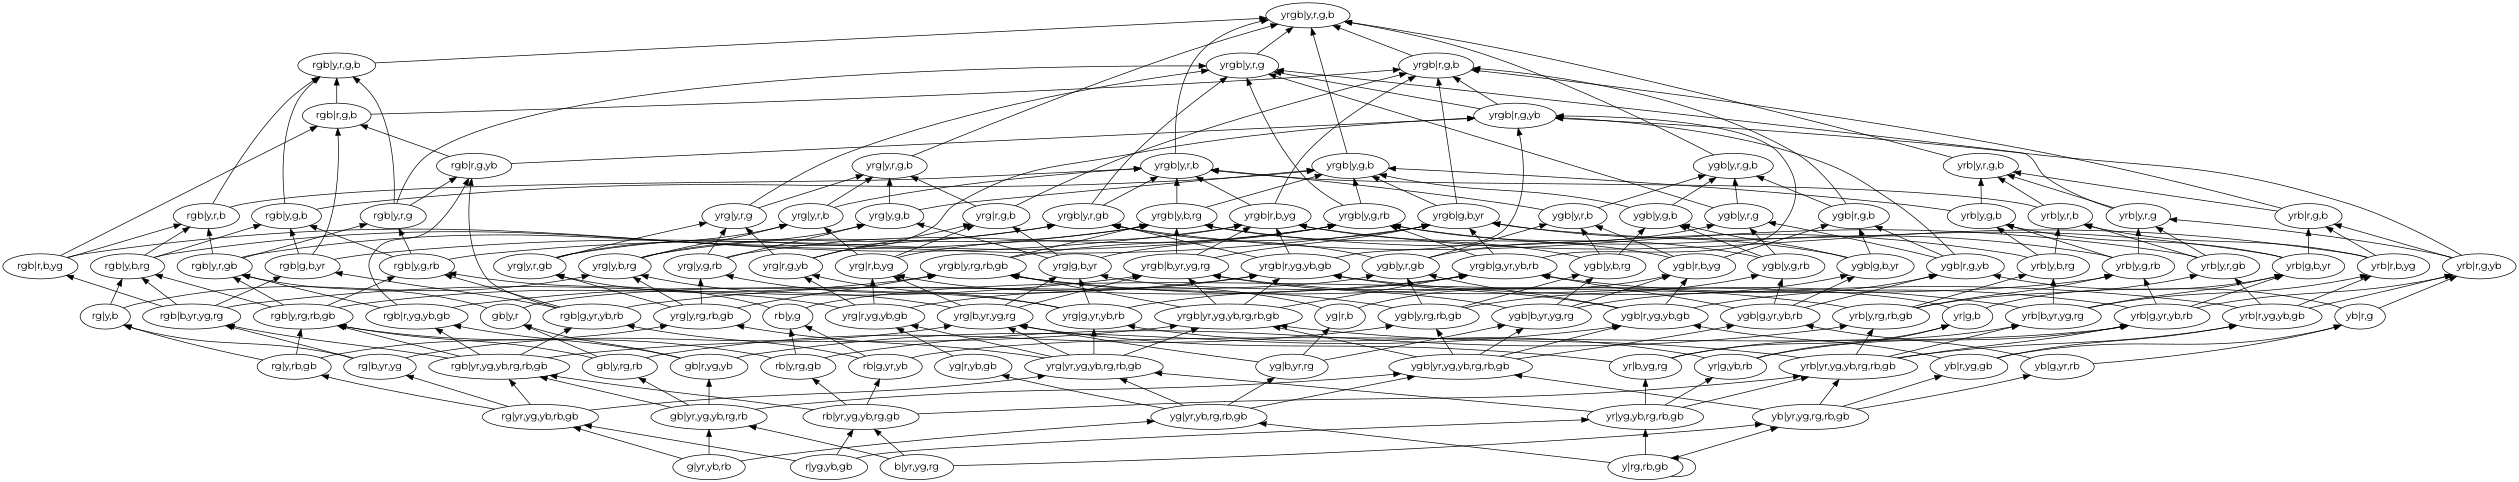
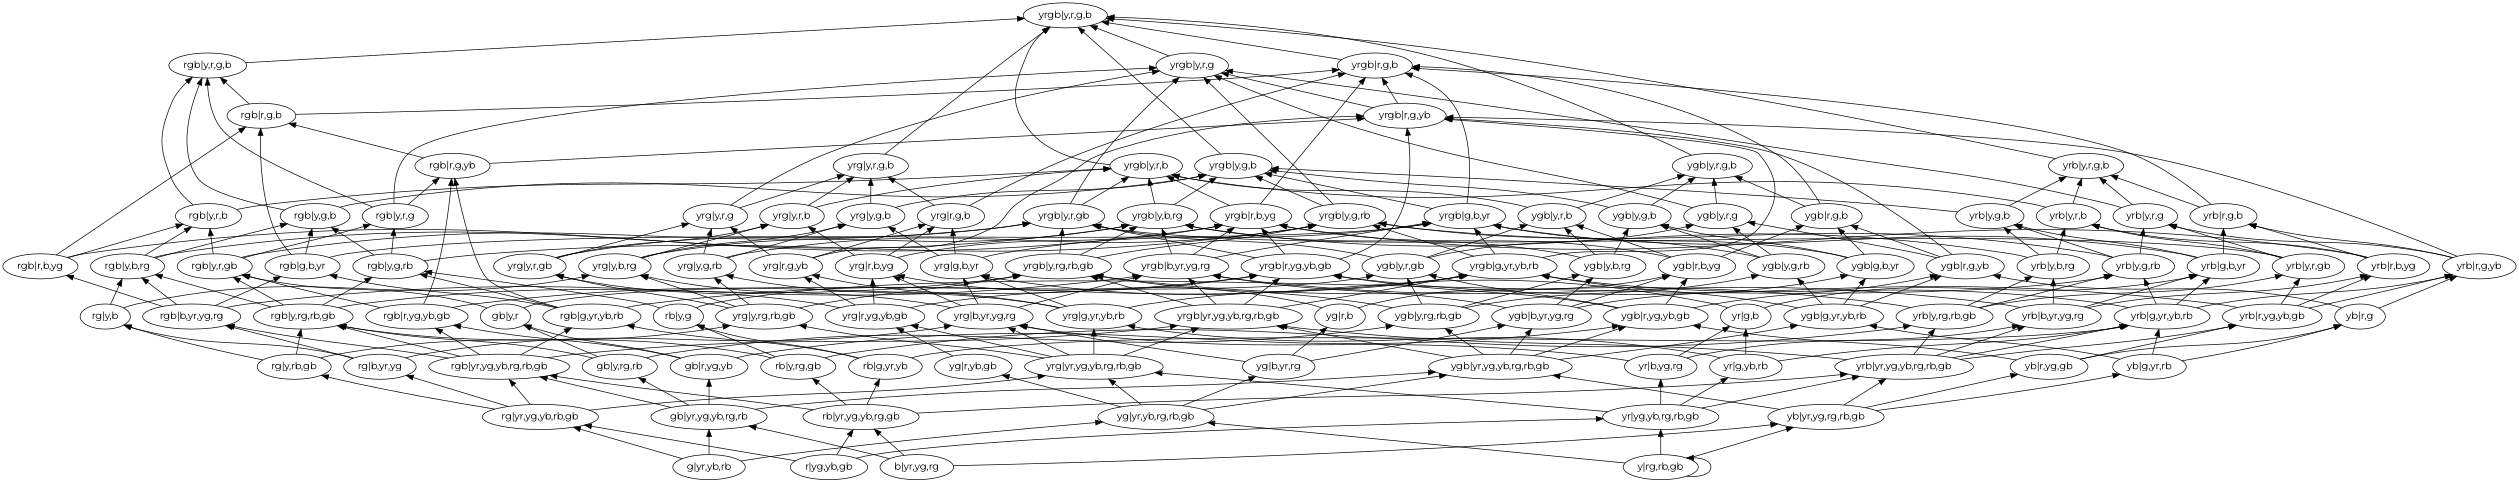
none -> (1061, 245)
none -> (2155, 345)
